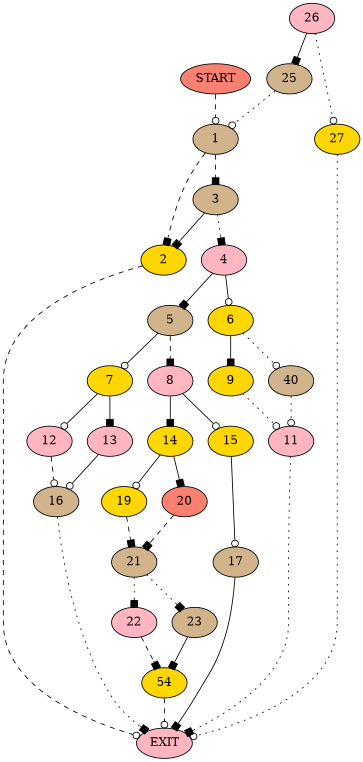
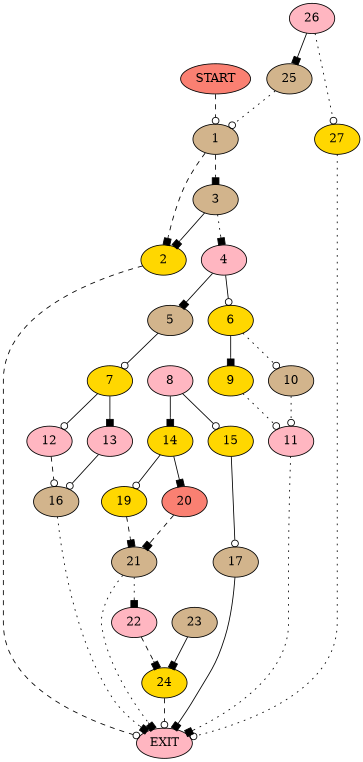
(170, 347) -> none
(291, 381) -> (291, 381)
(161, 589) -> (108, 651)
(164, 683) -> (164, 683)
